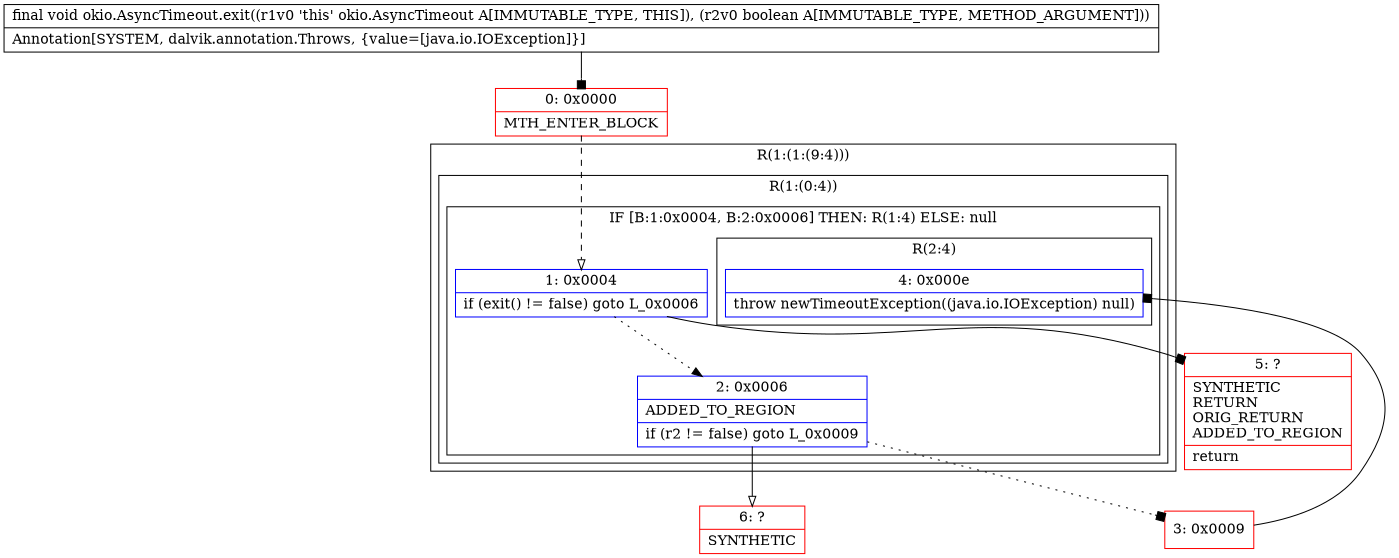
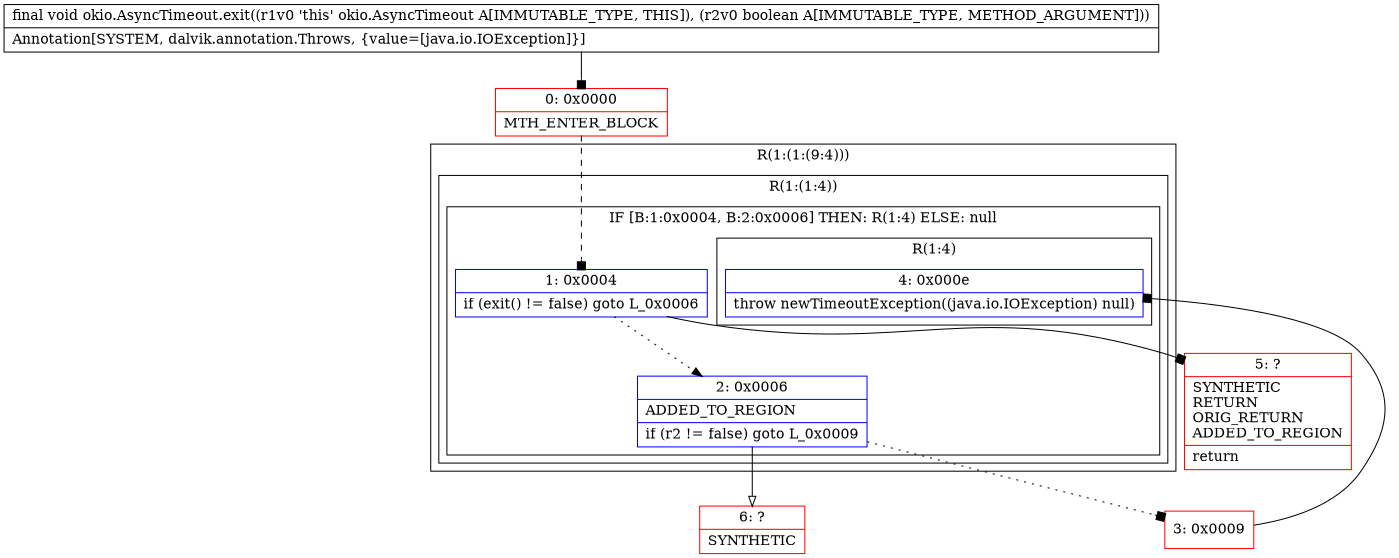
(803, 187) -> (803, 187)
(581, 198) -> (581, 198)
(934, 250) -> (934, 250)
